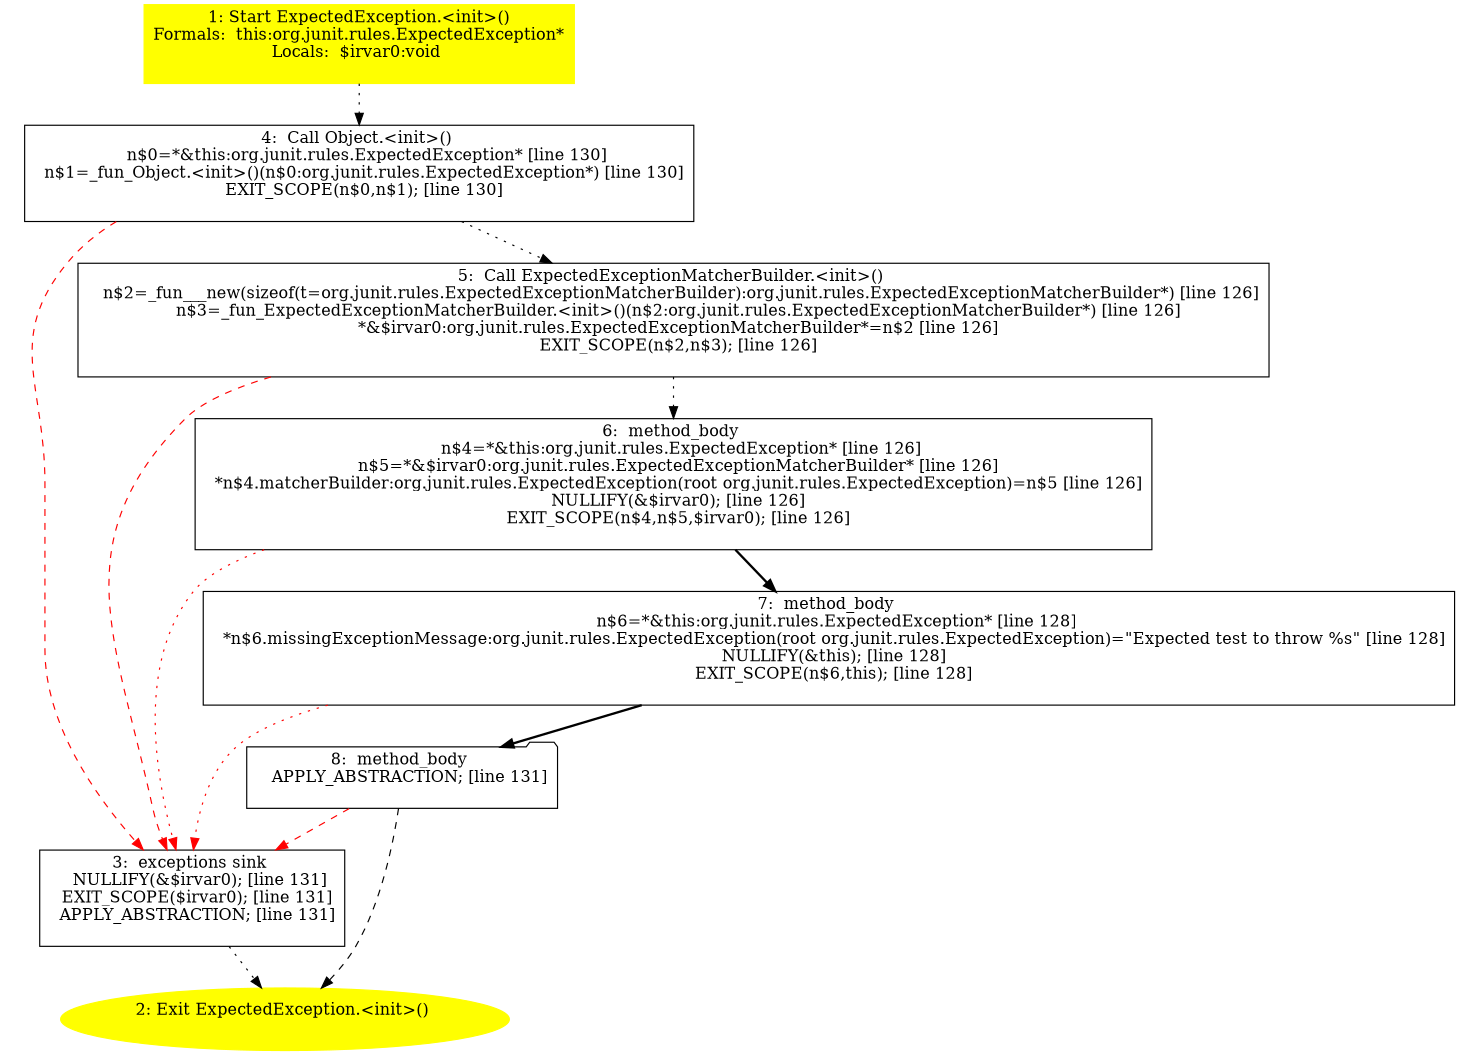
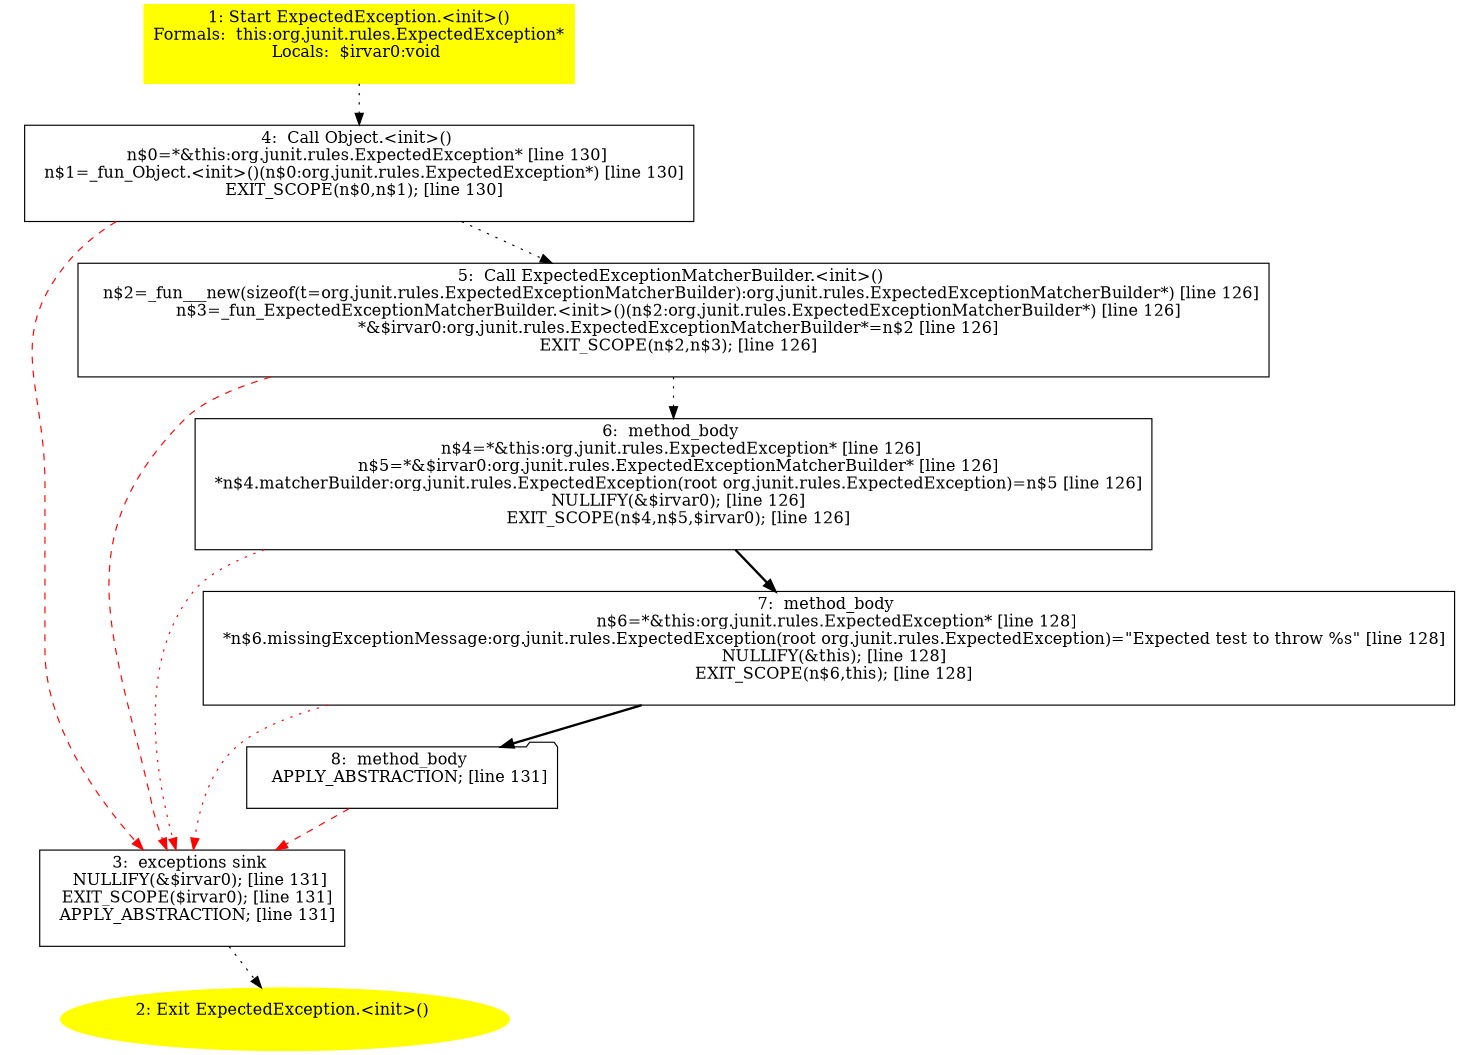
(377, 899) -> none
